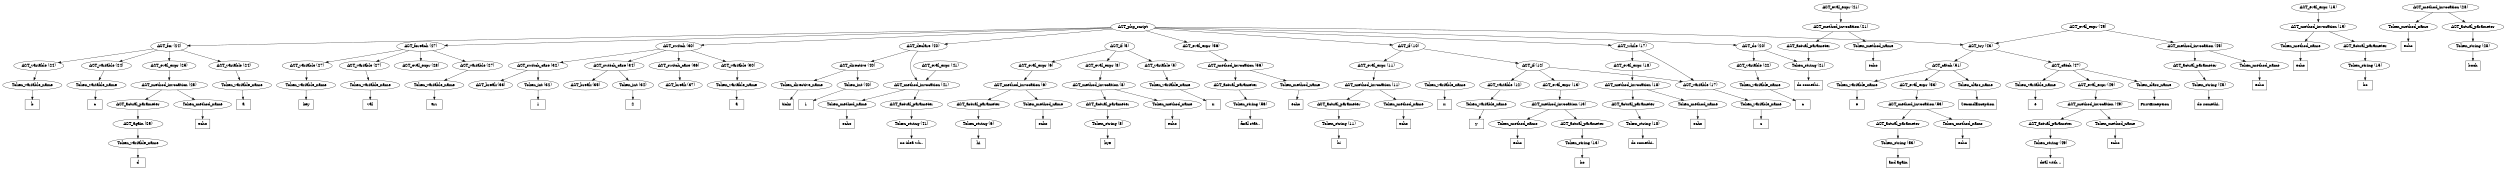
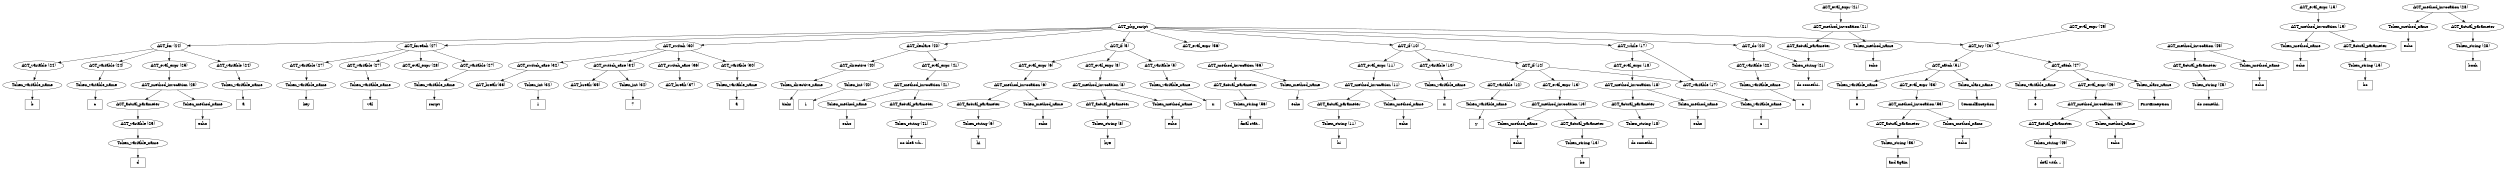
none -> (1127, 36)
(2139, 36) -> none
(1217, 55) -> none
(910, 64) -> (931, 55)
none -> (1437, 66)
(538, 74) -> none
(858, 74) -> none
(434, 105) -> (434, 105)
(633, 105) -> (633, 105)
(138, 124) -> (138, 124)
